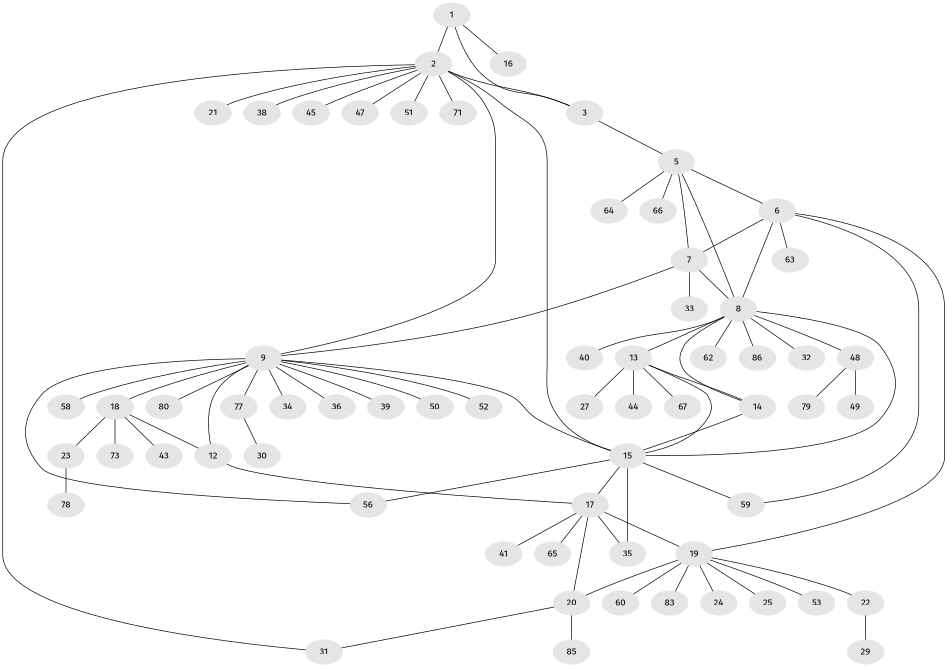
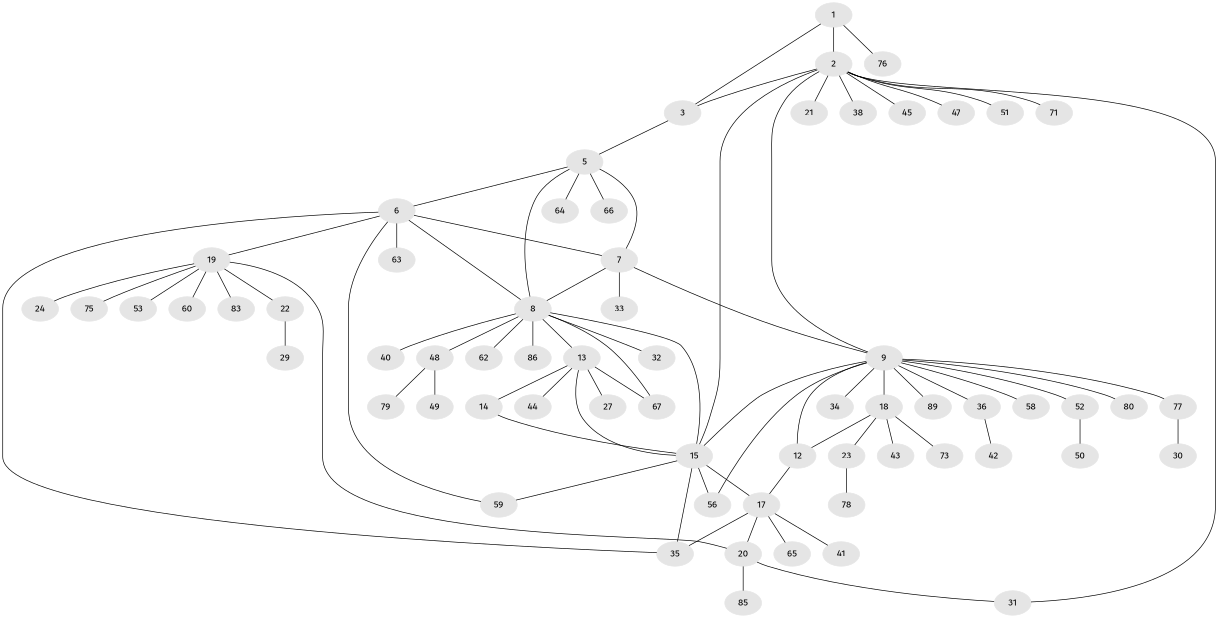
(508, 64) -> (883, 64)
(682, 366) -> (607, 346)
(352, 377) -> (1080, 432)
(386, 407) -> (933, 407)
none -> (994, 456)
none -> (51, 488)
(642, 529) -> none
(768, 603) -> (89, 309)
